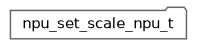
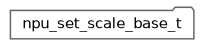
(98, 25) -> (102, 25)
